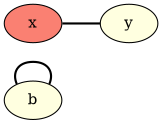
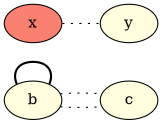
(81, 23) -> (81, 23)
none -> (129, 100)
